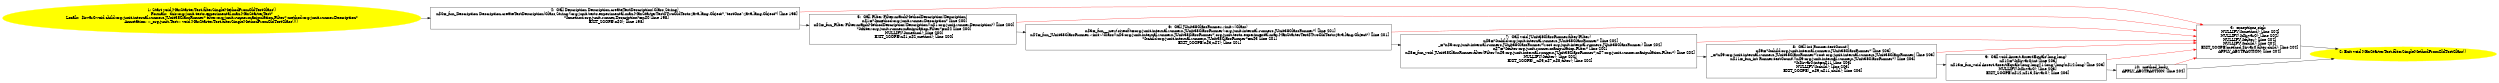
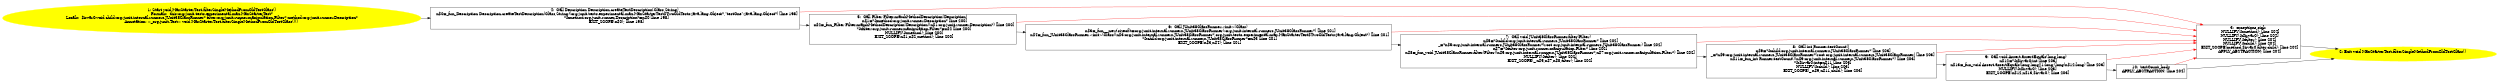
(2152, 71) -> (2152, 71)
